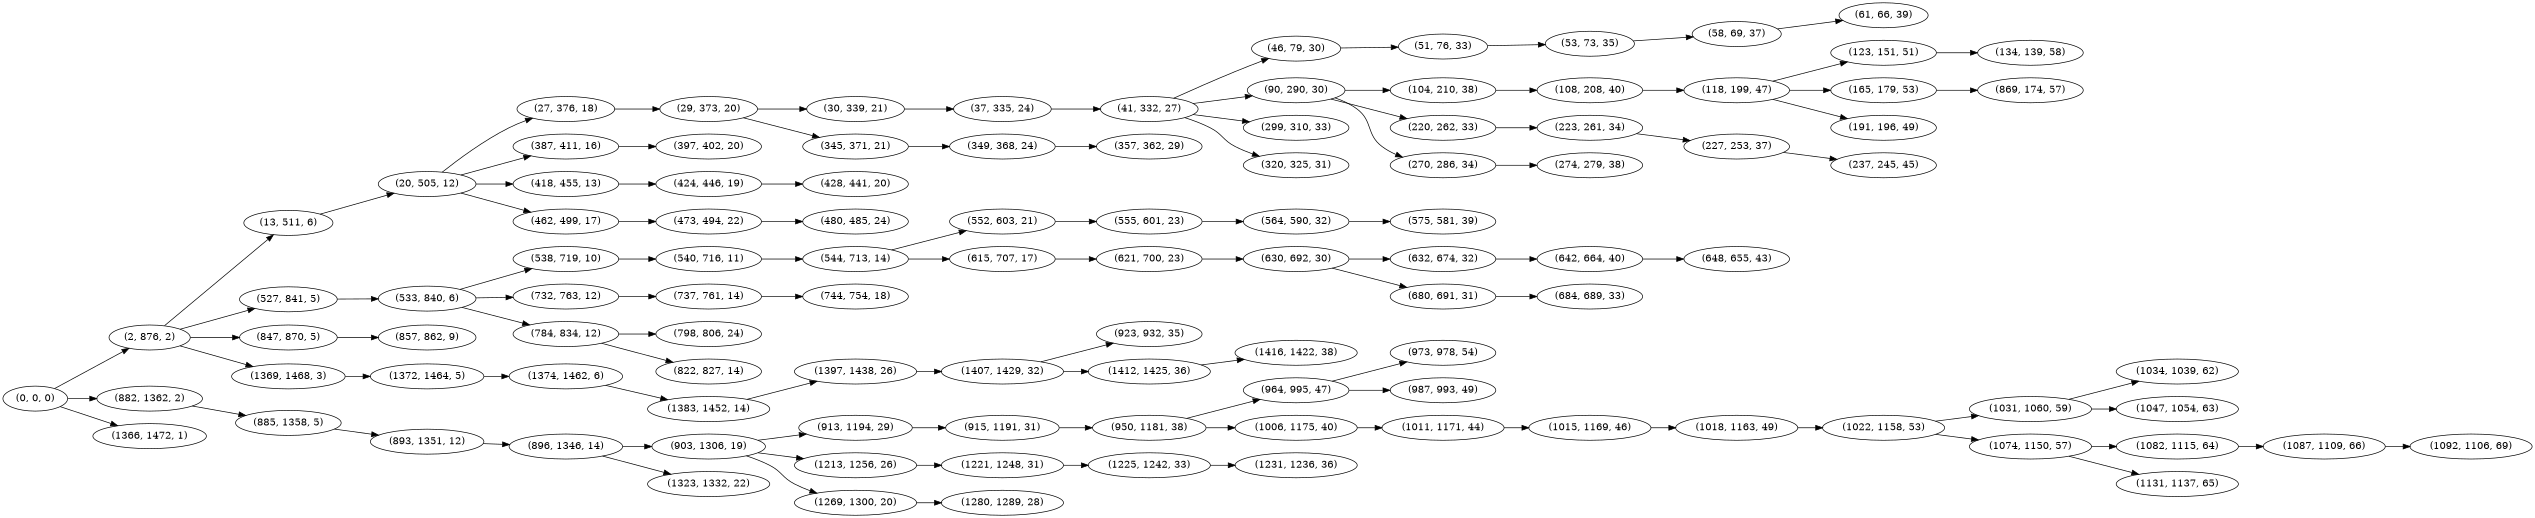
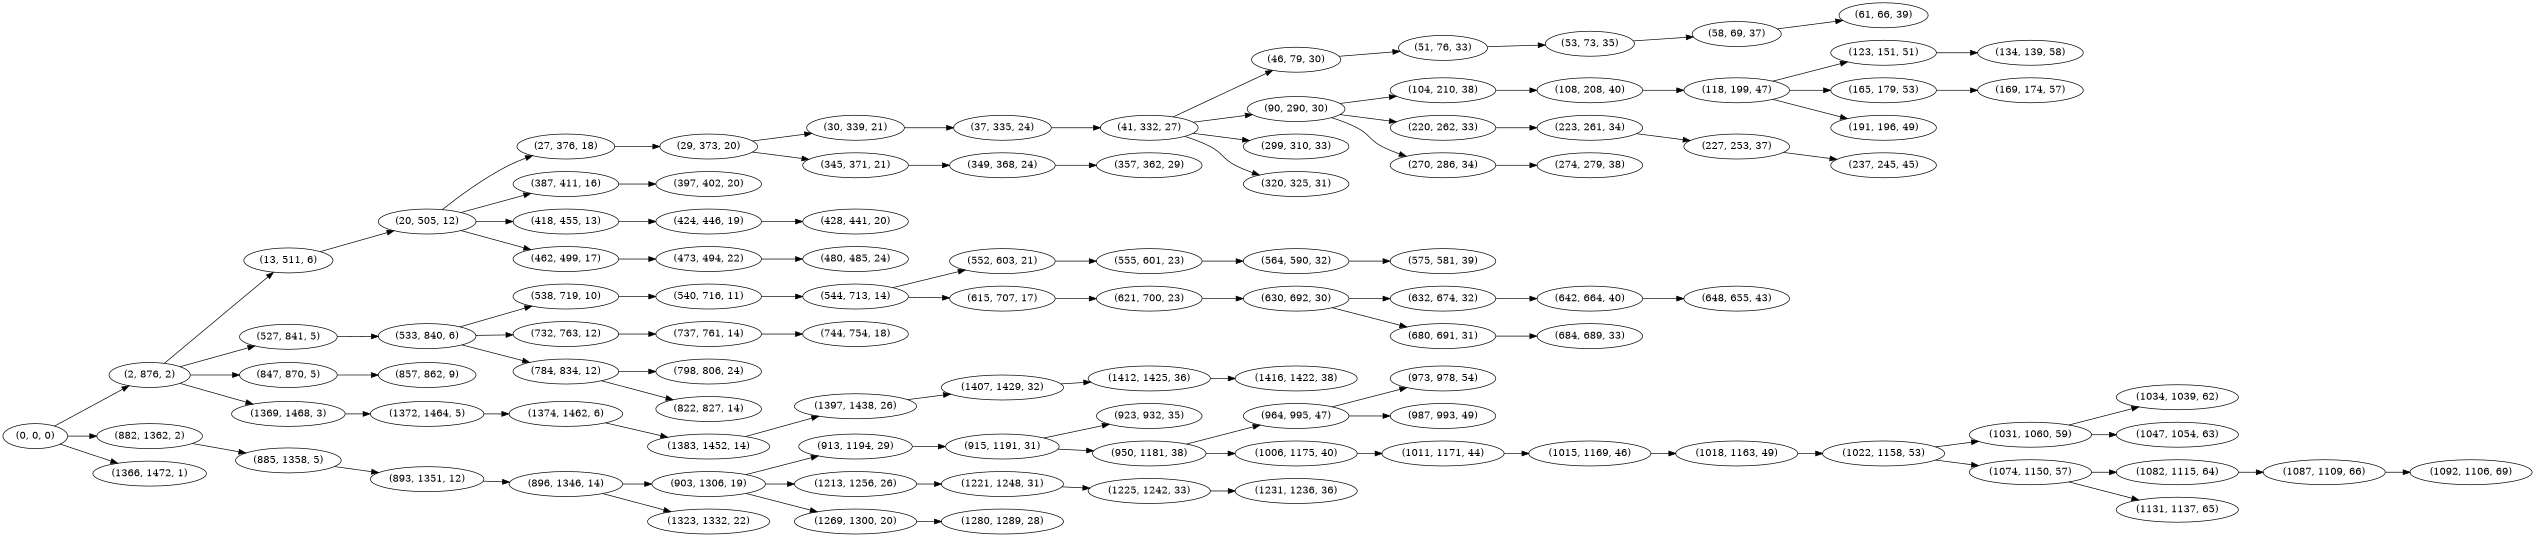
(2030, 90) -> (2030, 90)
(1074, 353) -> (1073, 432)
